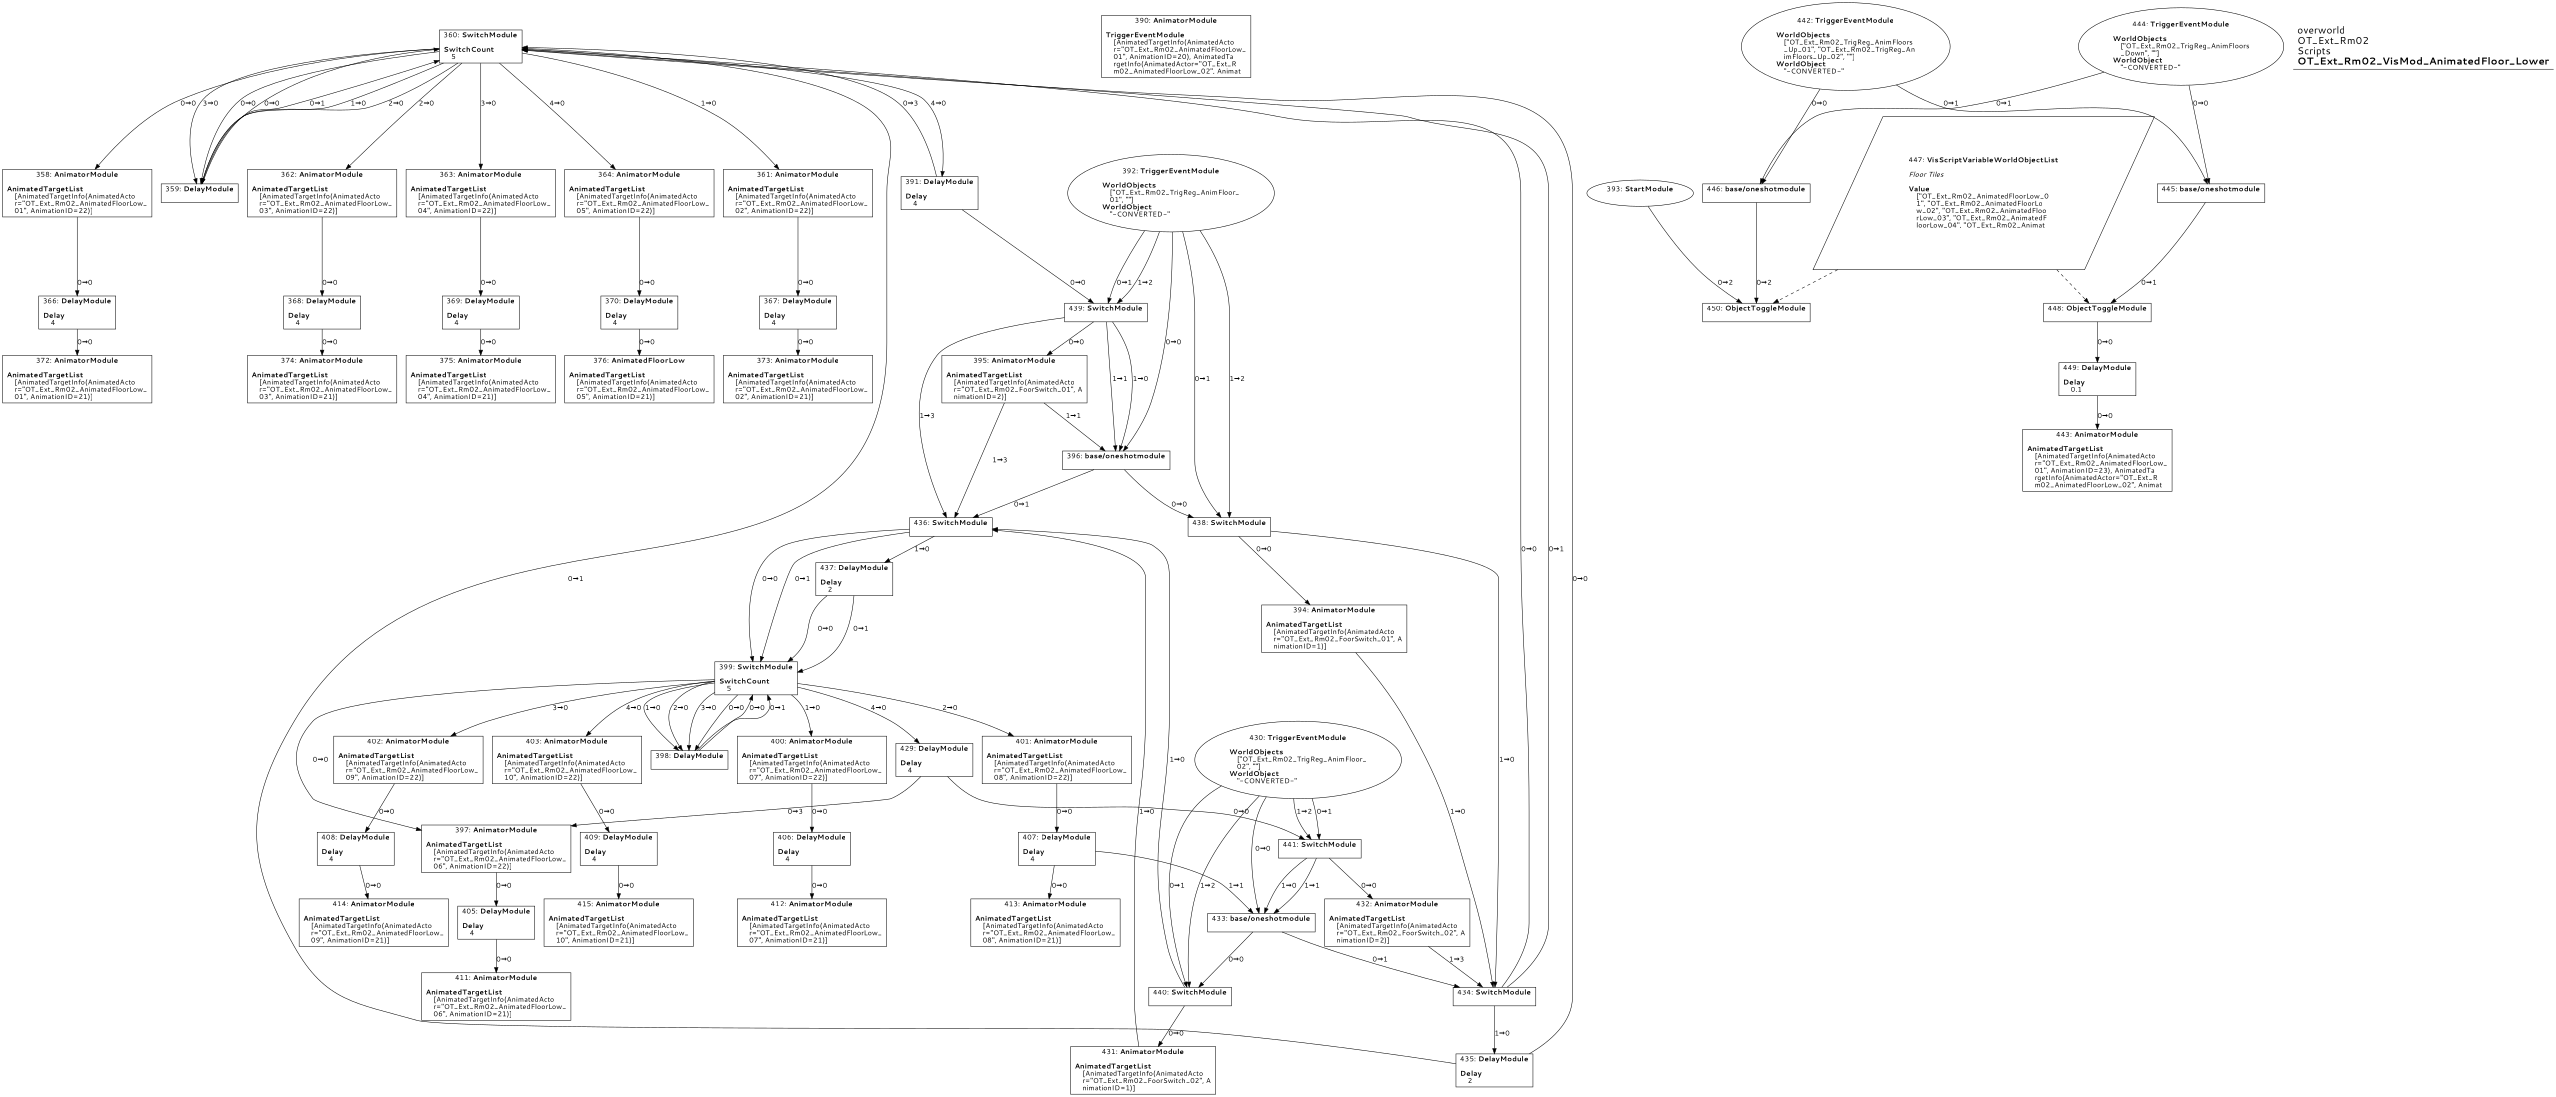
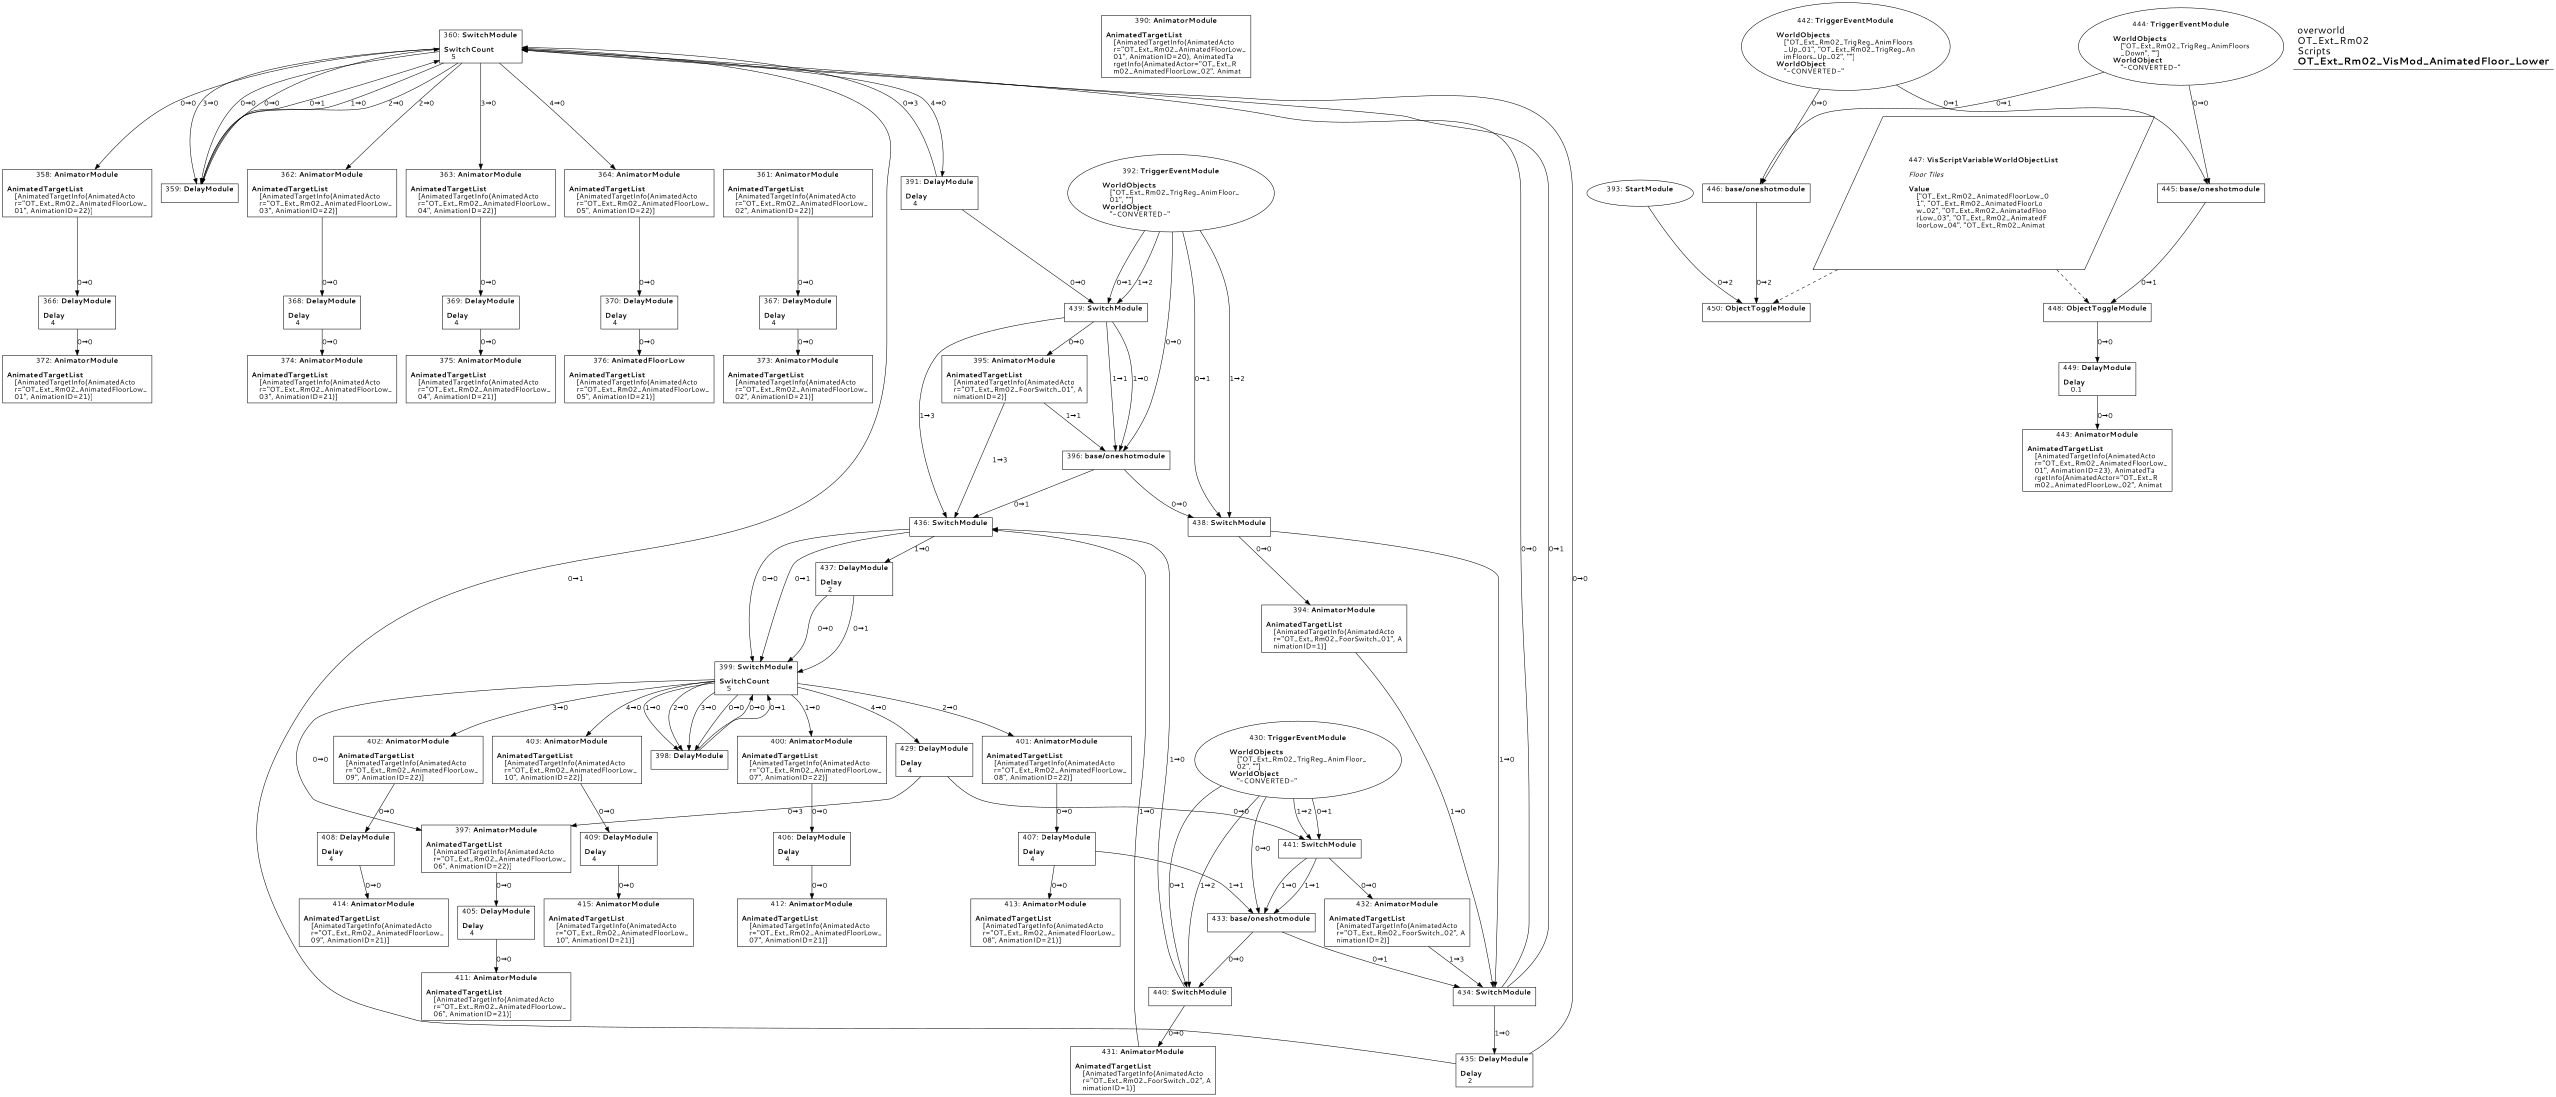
(1145, 35) -> (1144, 35)
(658, 89) -> none
